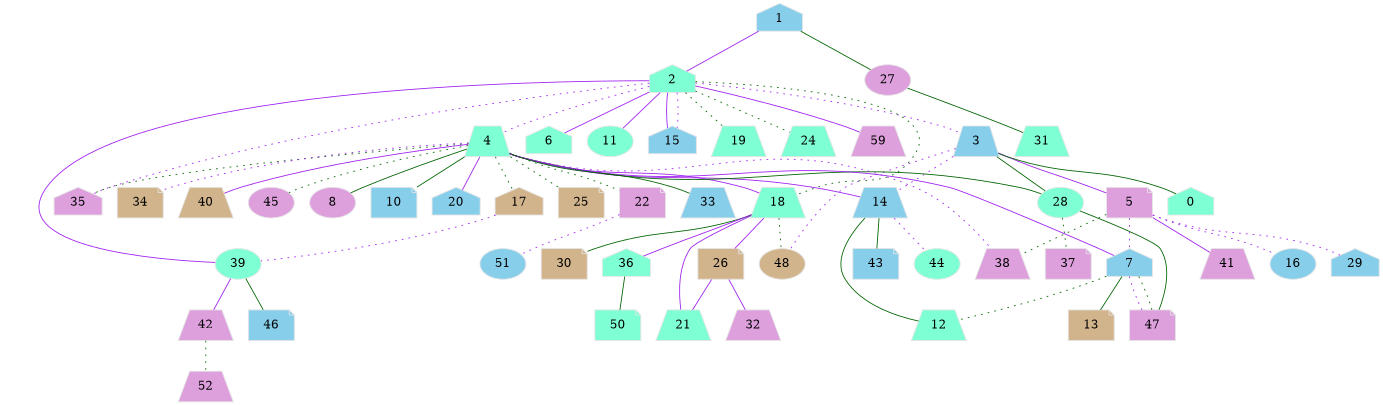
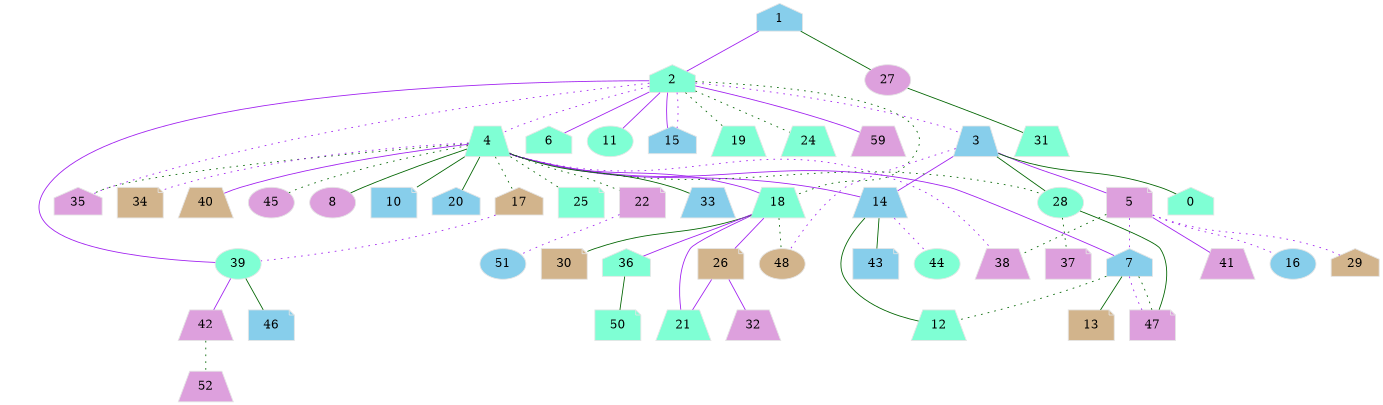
(932, 169) -> (932, 169)
(471, 173) -> (471, 173)
(909, 174) -> (909, 174)
(581, 203) -> (581, 203)
(1355, 264) -> (1355, 264)
